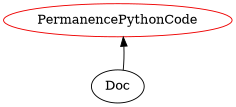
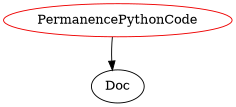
(124, 58) -> (112, 49)
